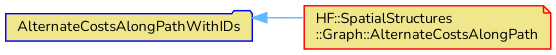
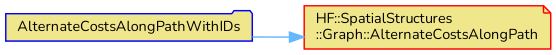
(285, 18) -> (271, 37)
